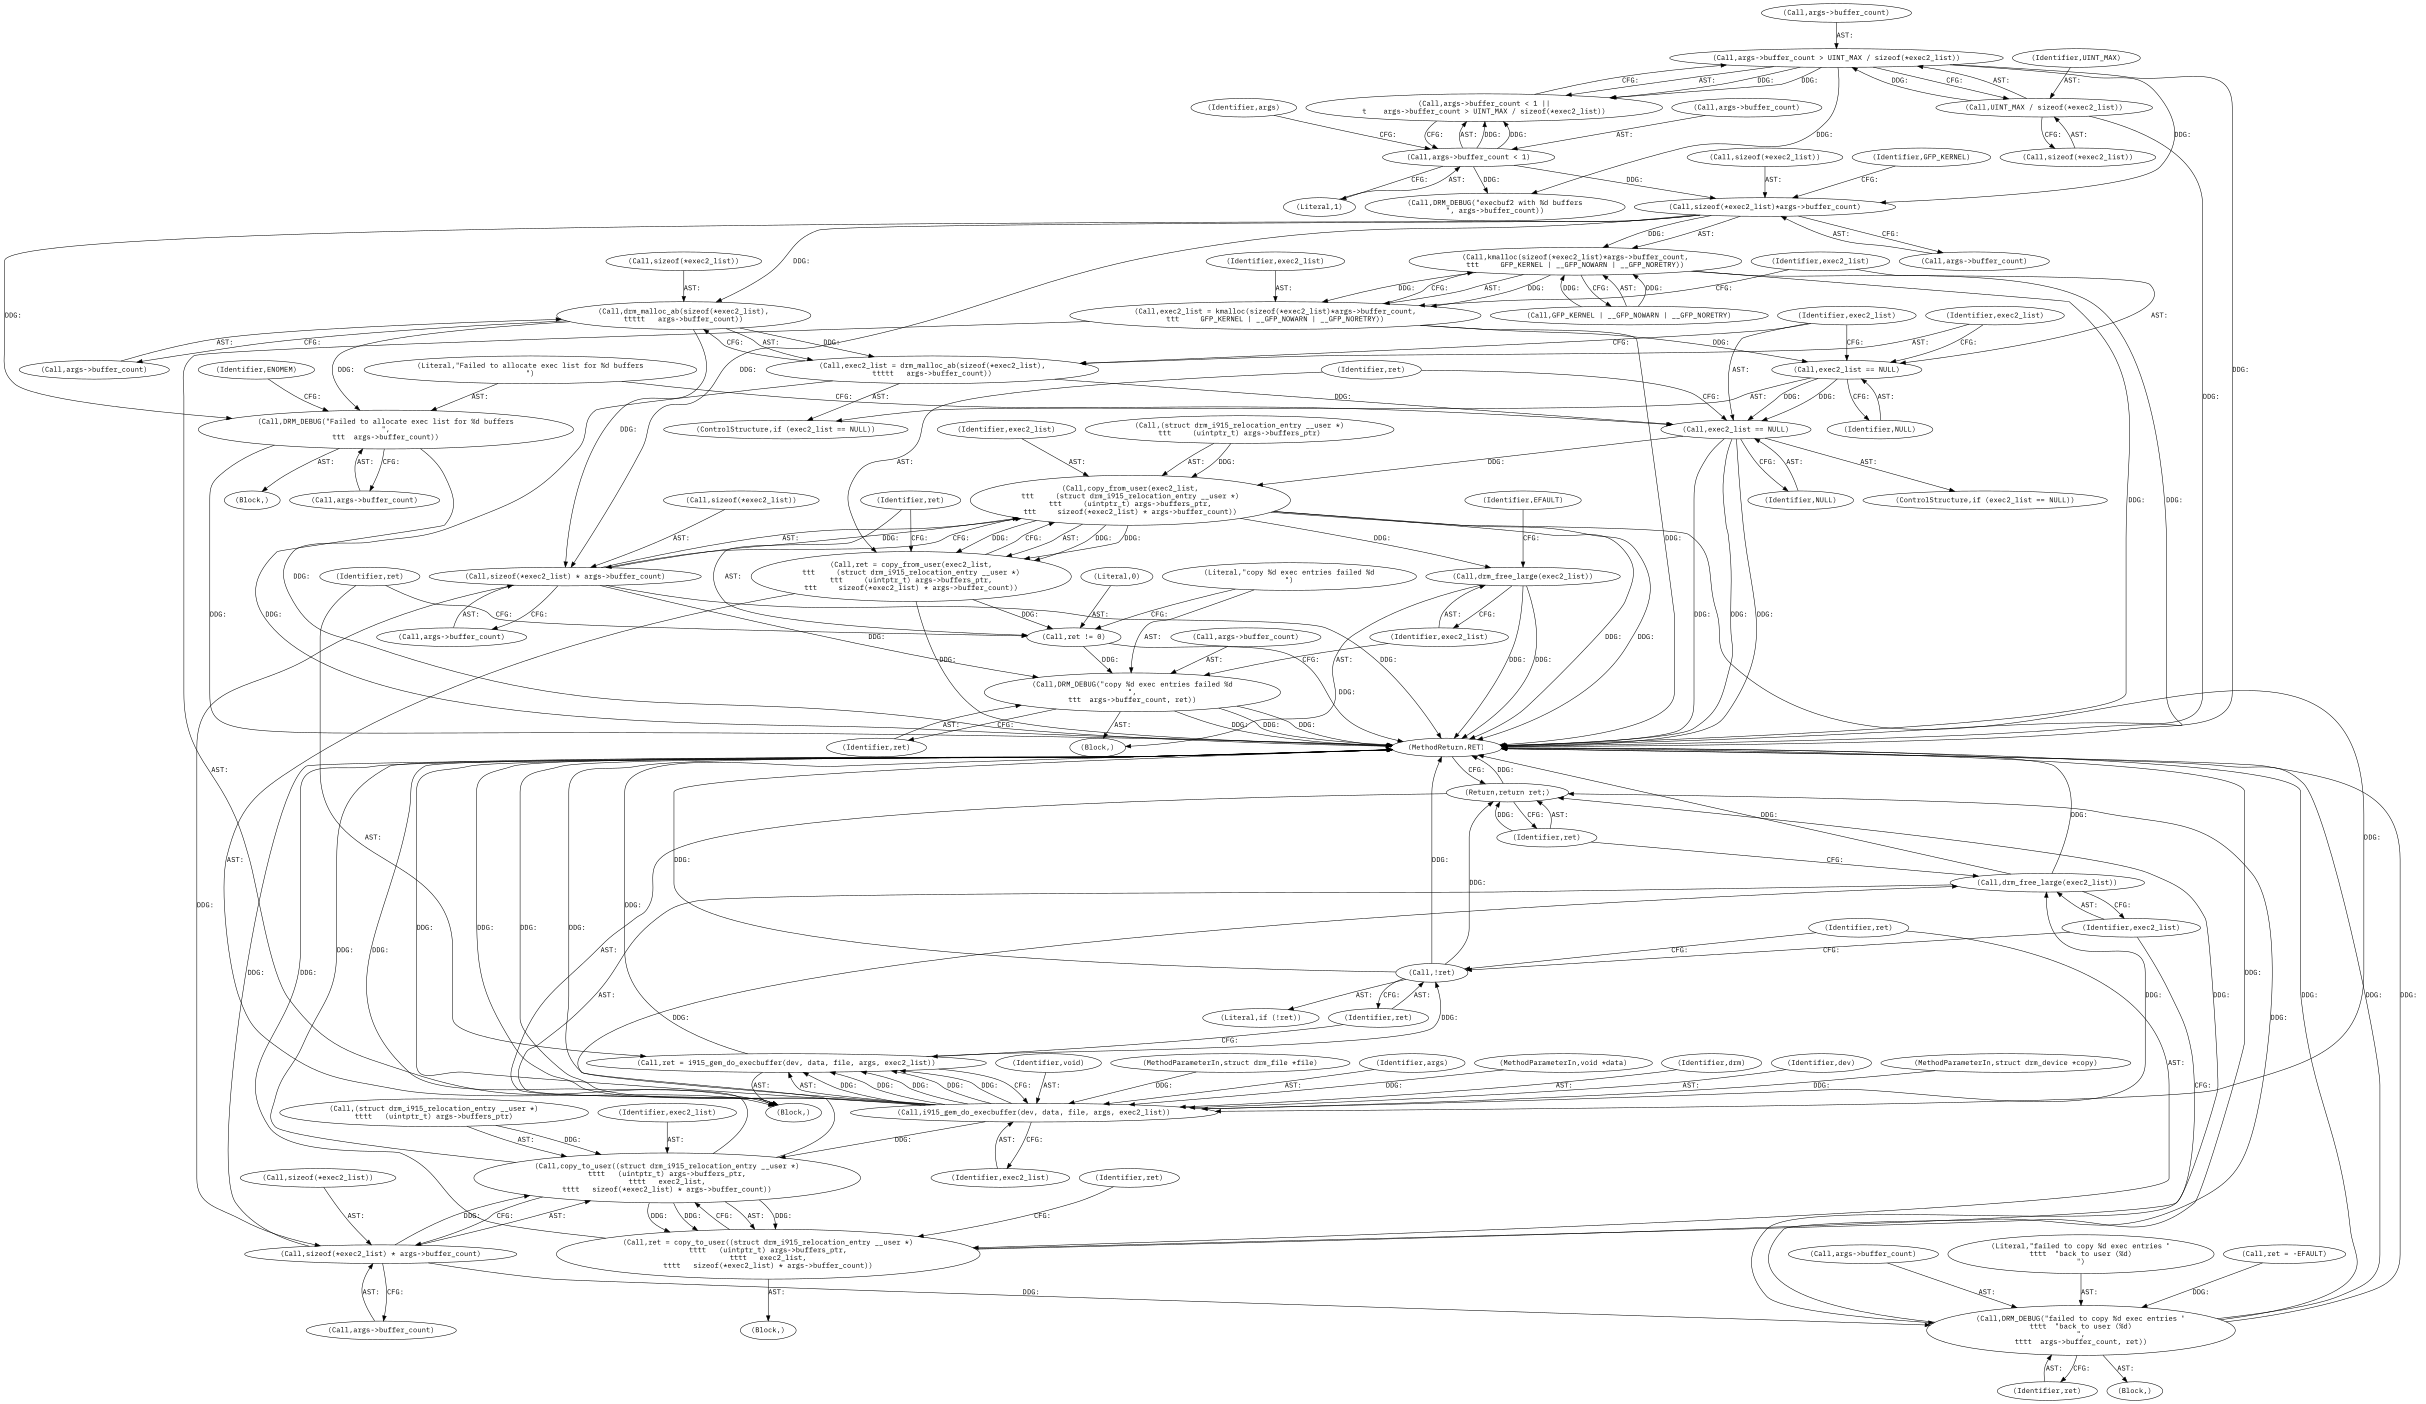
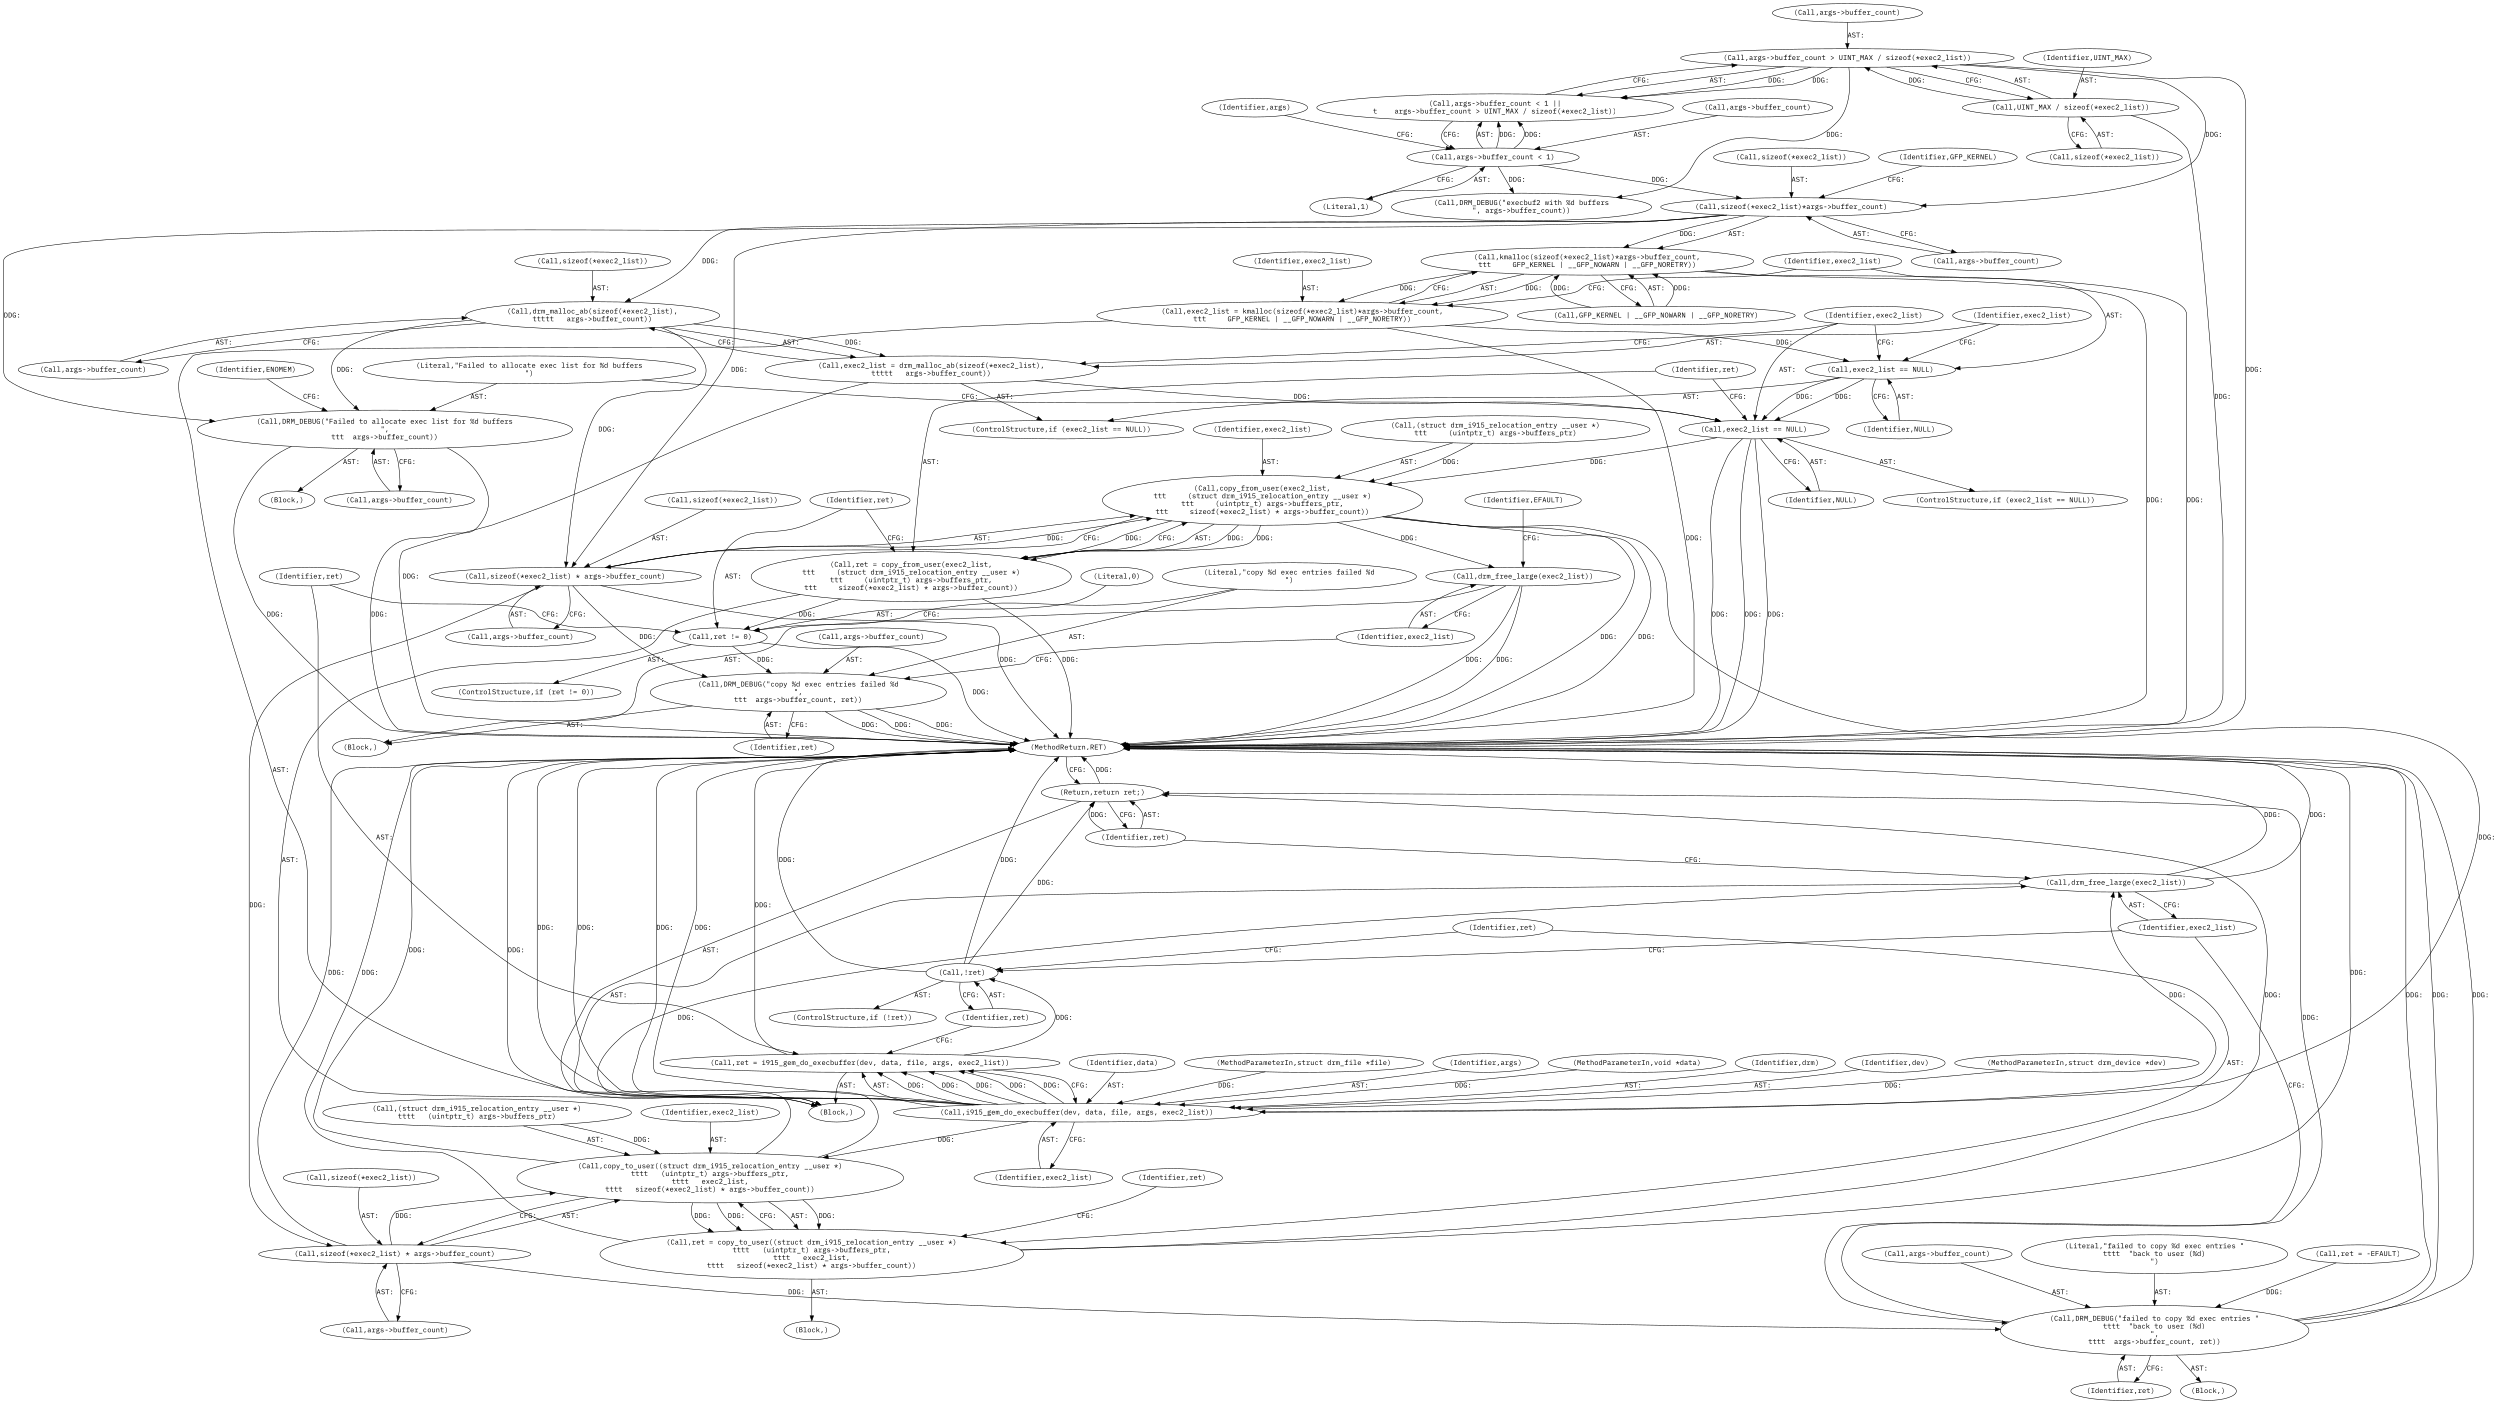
none -> (526, 692)
(1261, 1018) -> (853, 1018)
(1048, 1063) -> (1122, 1063)
(2006, 1063) -> (2077, 1063)
